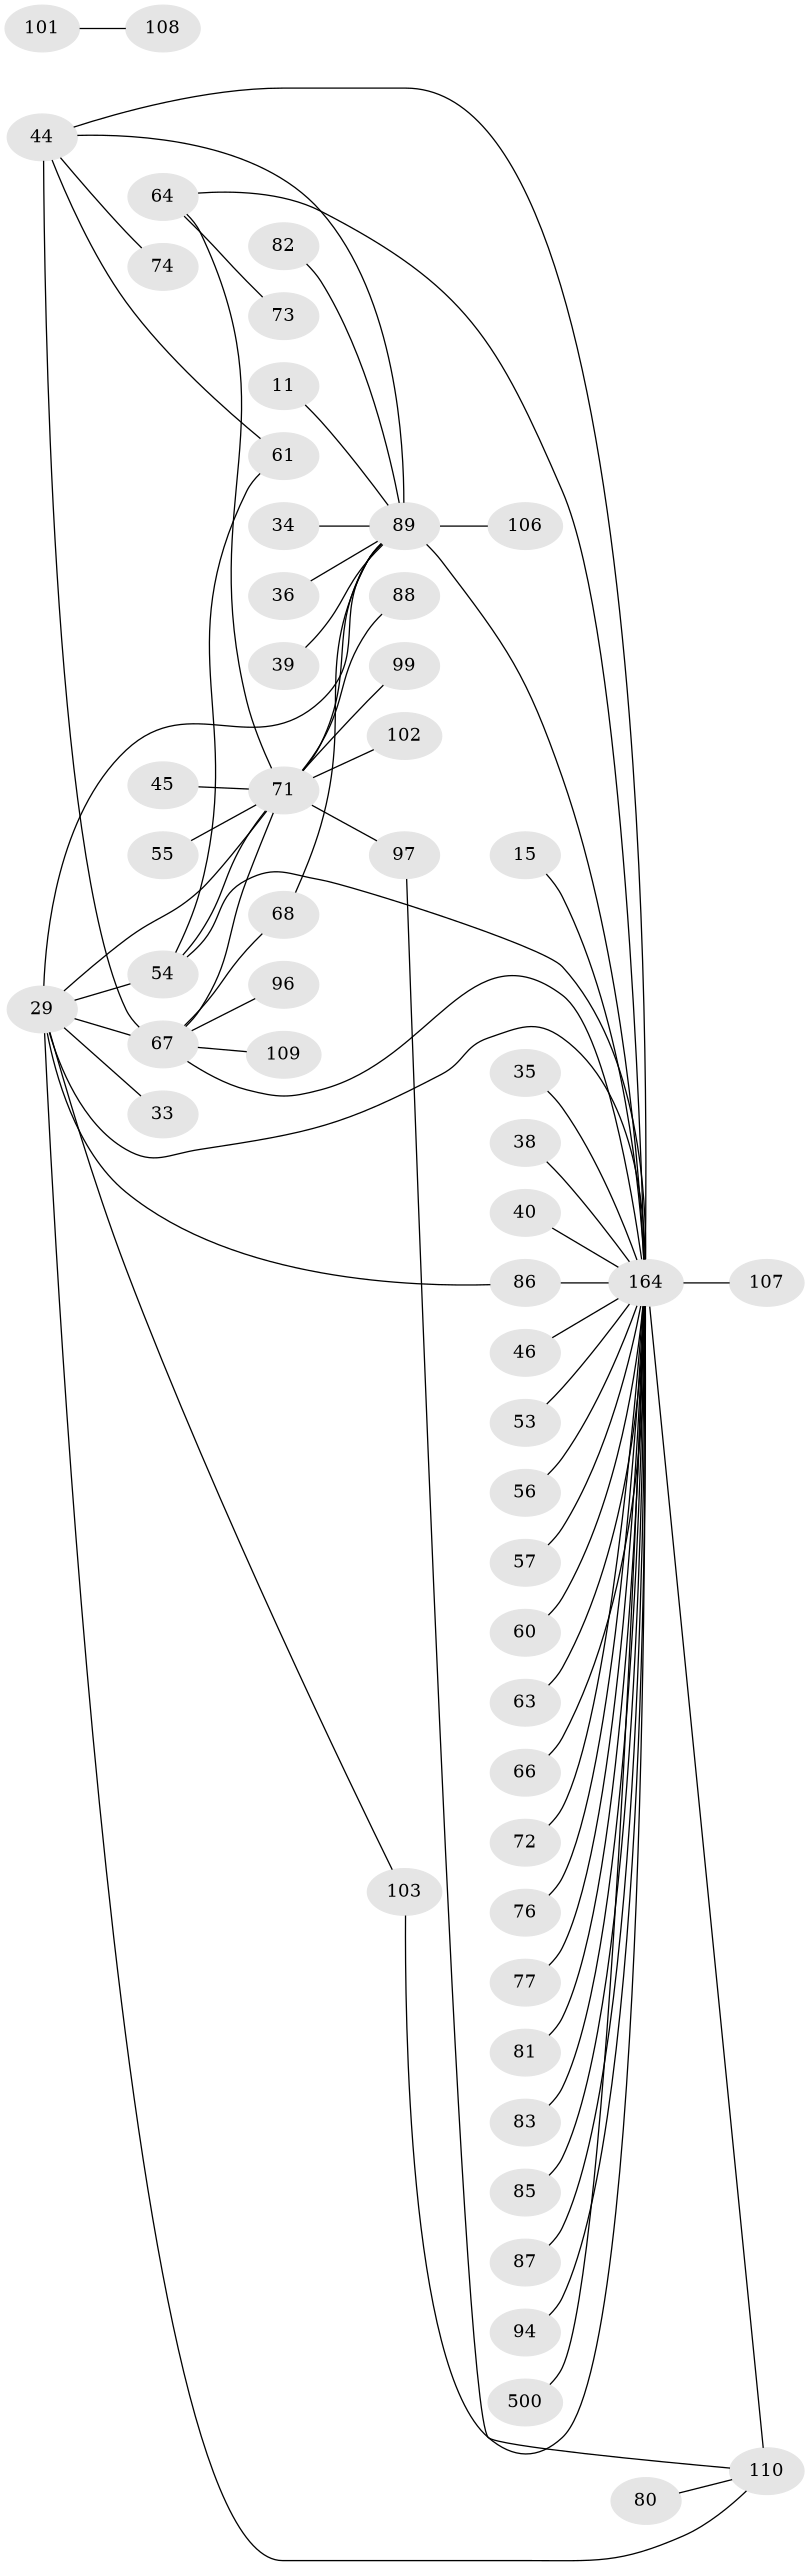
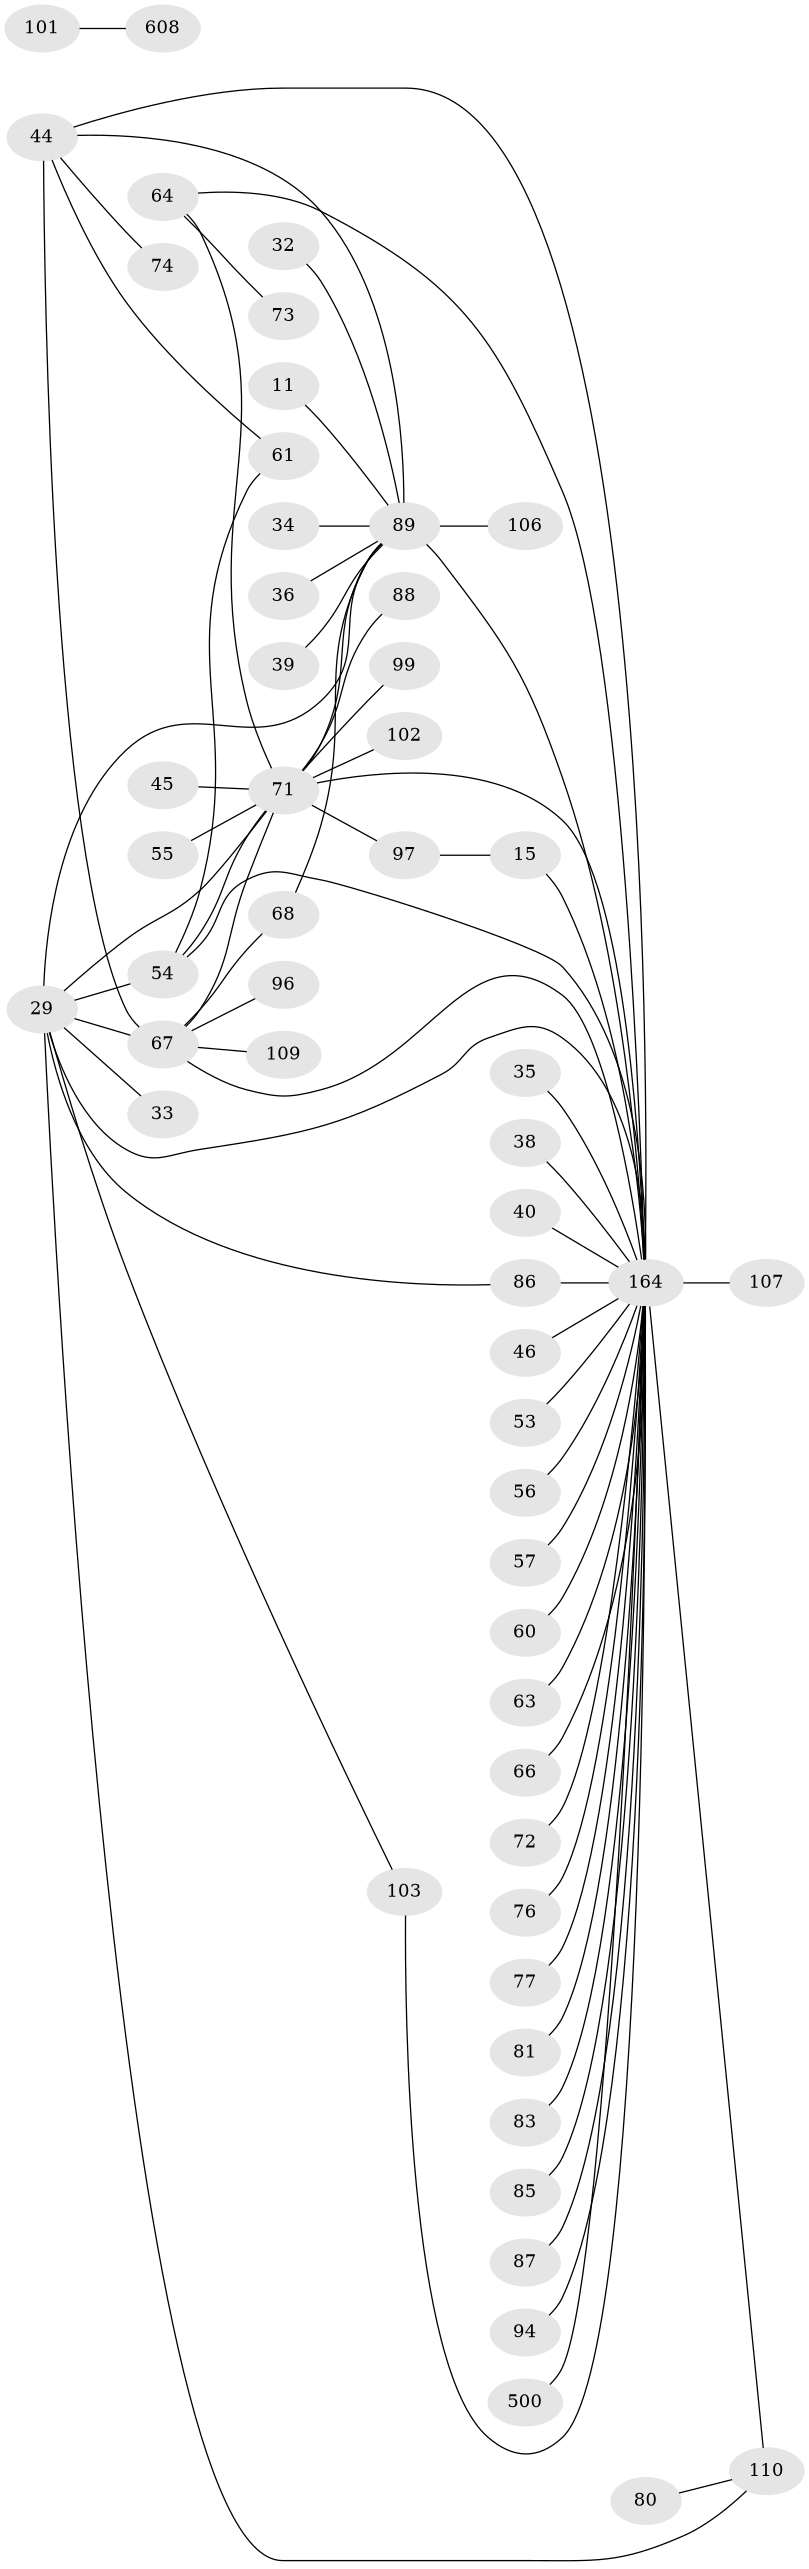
(163, 29) -> (163, 29)
(284, 246) -> (284, 246)
none -> (567, 828)
(442, 1781) -> (465, 855)
